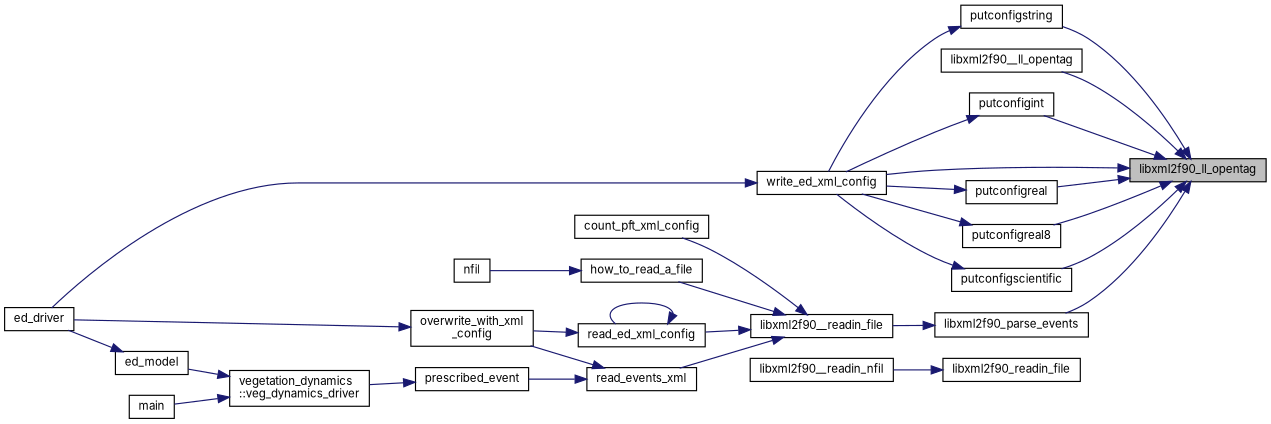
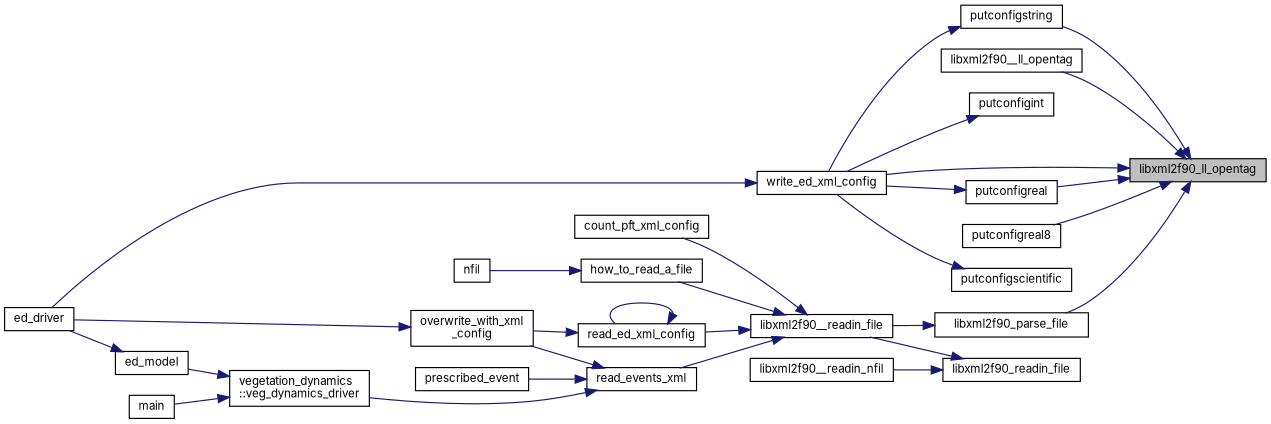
(1099, 135) -> none
(911, 208) -> none
(1124, 236) -> none
(1012, 325) -> (1012, 325)
none -> (911, 347)
(386, 384) -> (478, 404)
